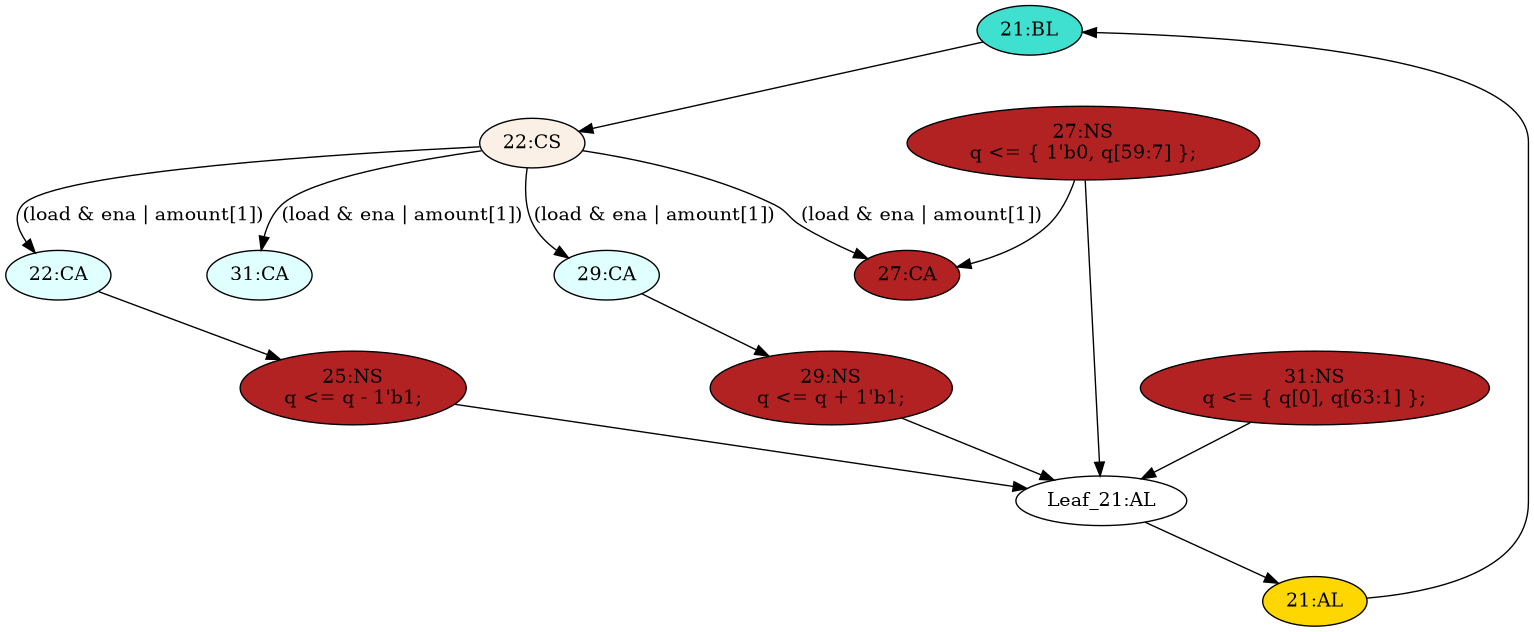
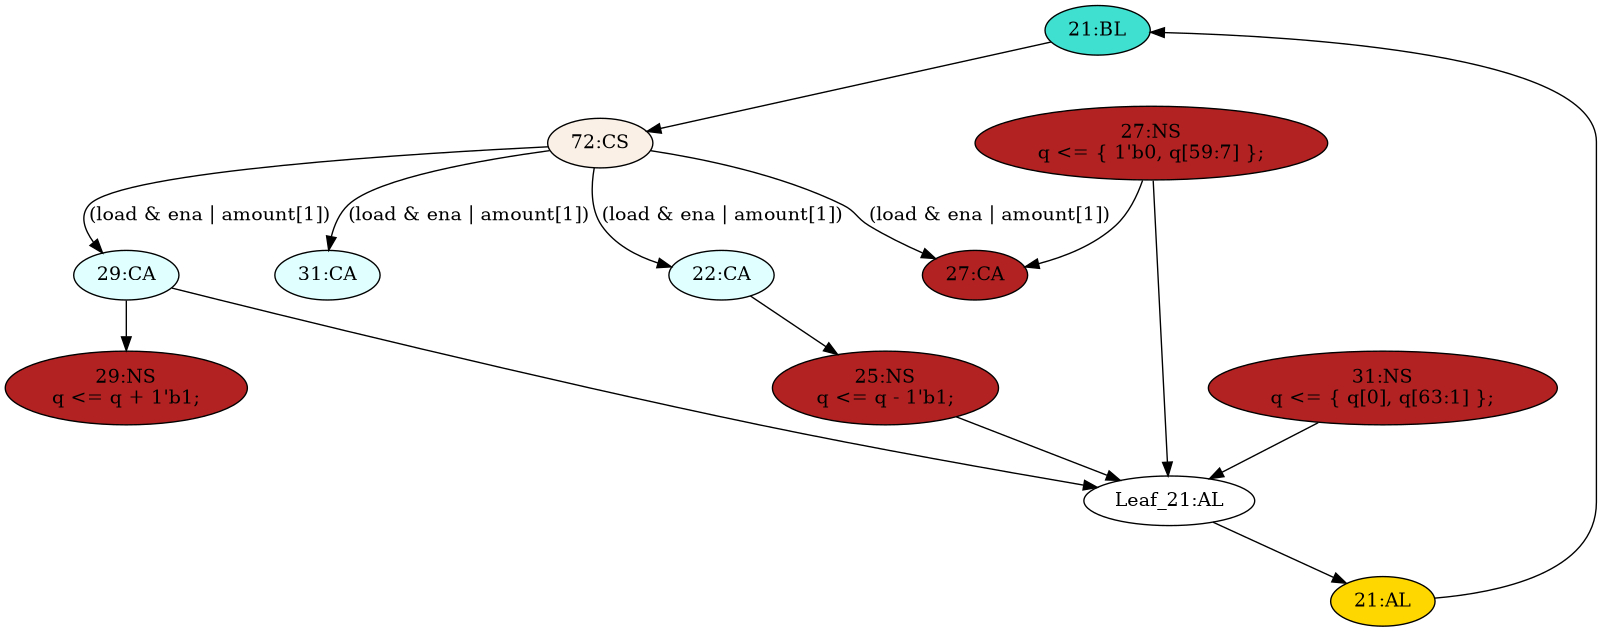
(532, 143) -> (600, 143)
(972, 447) -> (626, 396)
